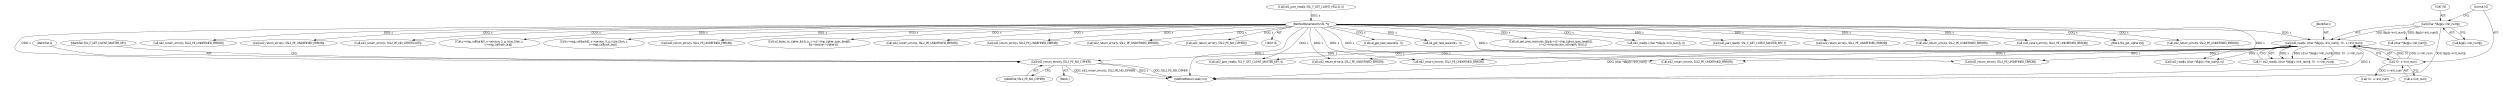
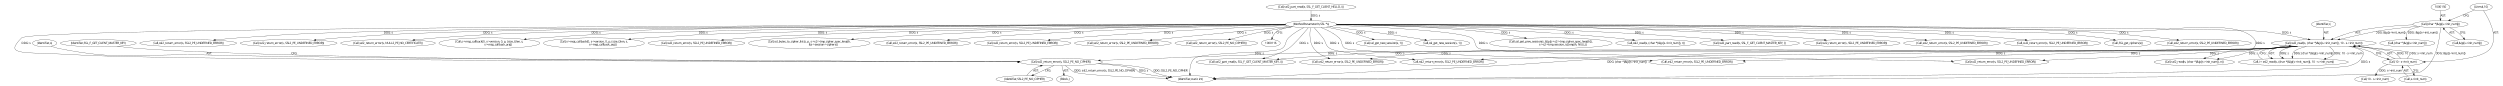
(1280, 33) -> (1280, 33)
(388, 43) -> (388, 43)
(2128, 43) -> (2128, 43)
(1191, 79) -> (1191, 79)
